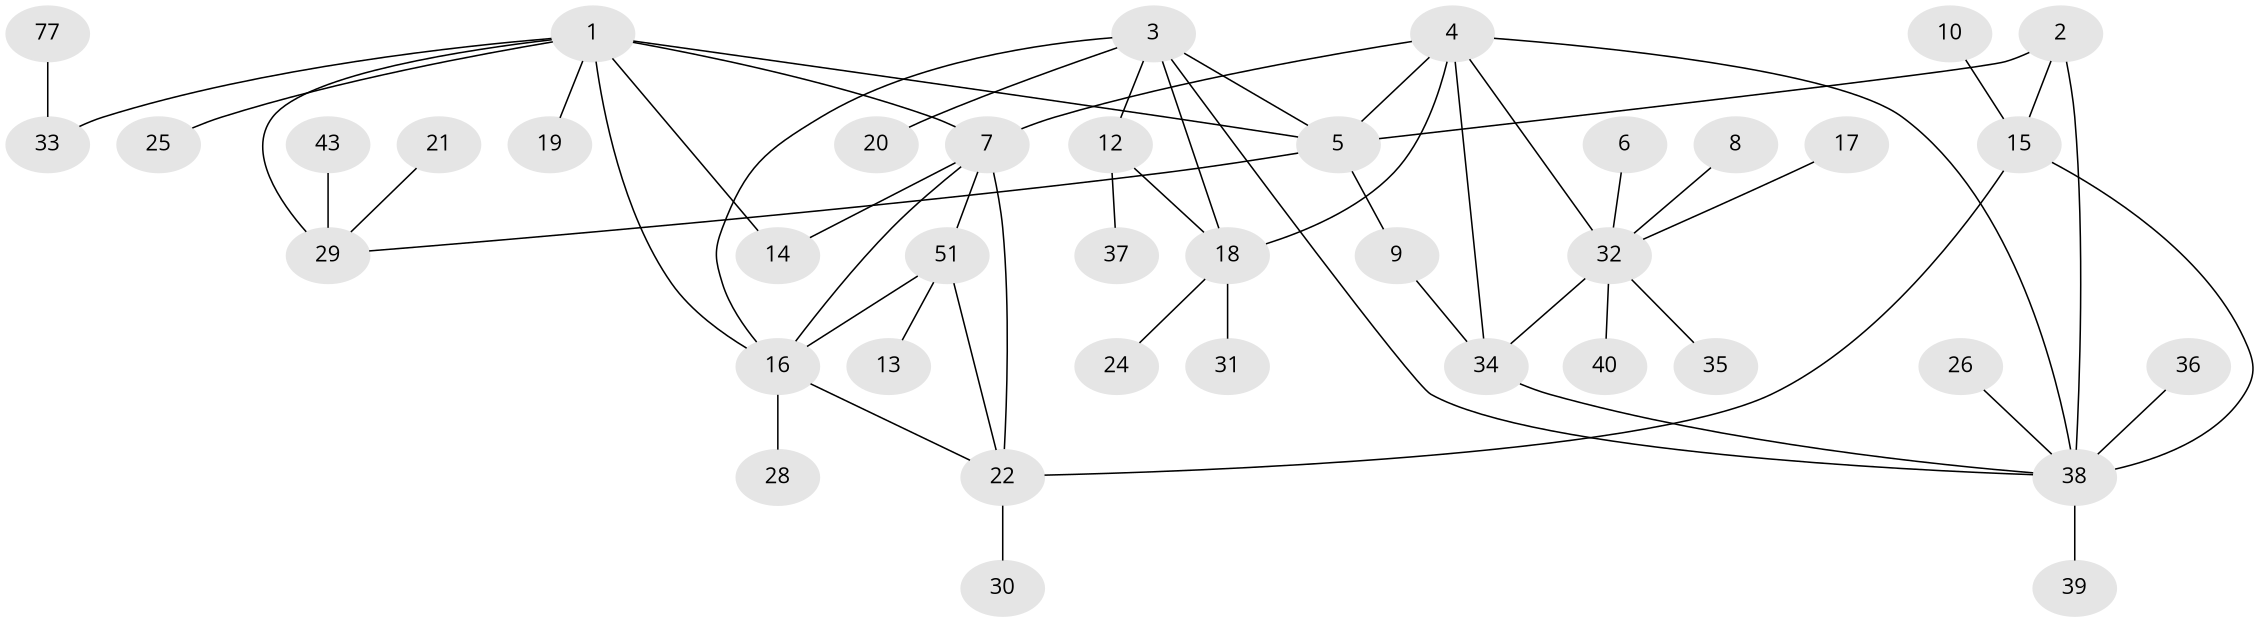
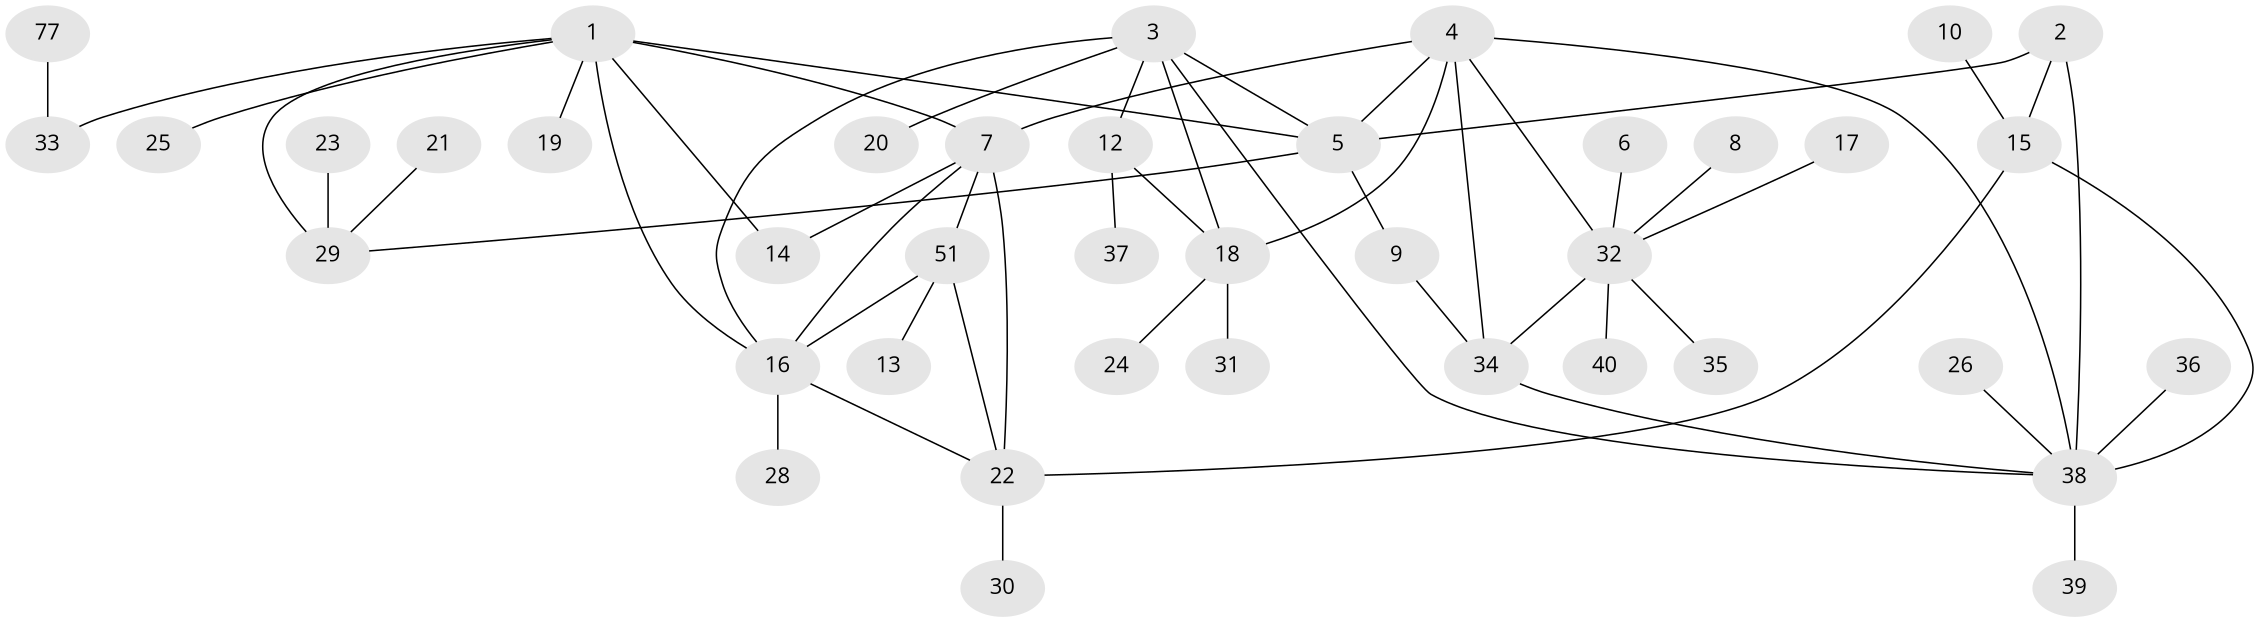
(328, 145) -> (328, 145)
